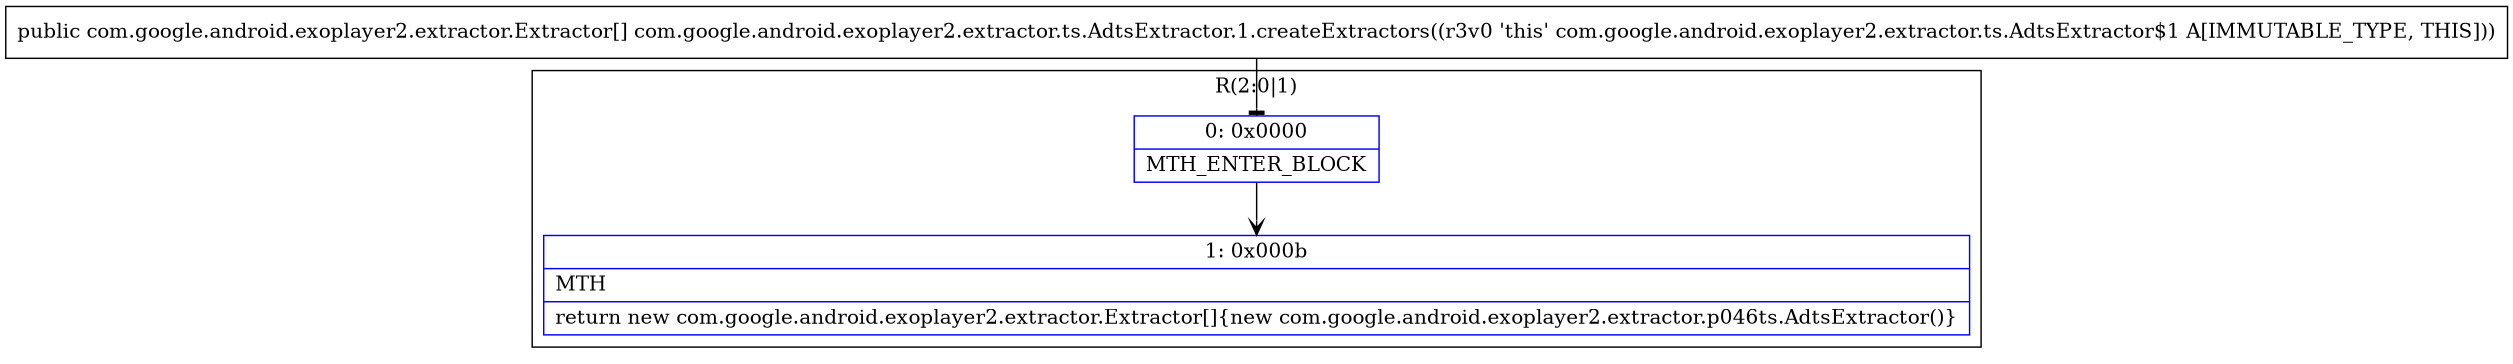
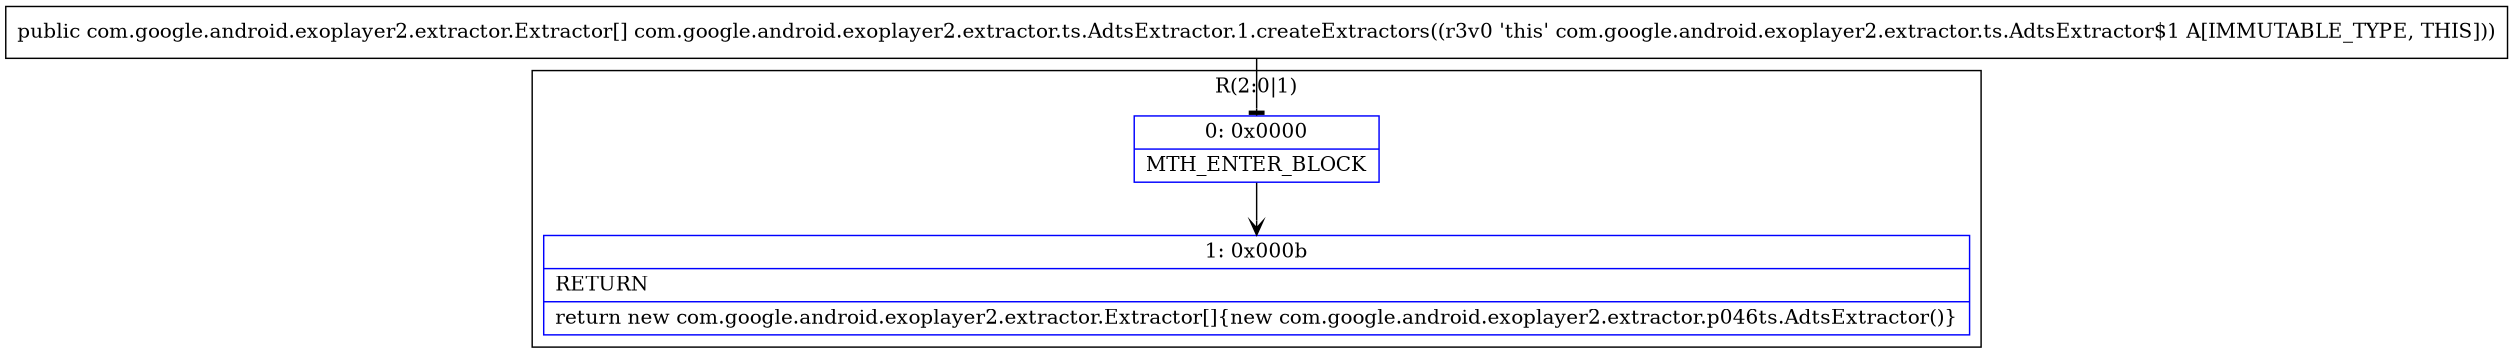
(581, 284) -> (602, 284)
